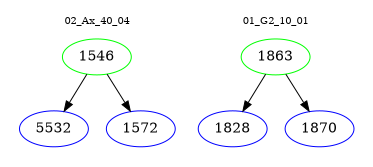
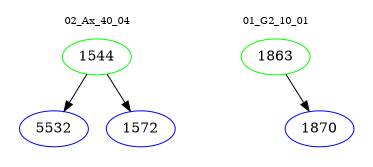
(97, 57) -> (97, 57)
(233, 129) -> none
